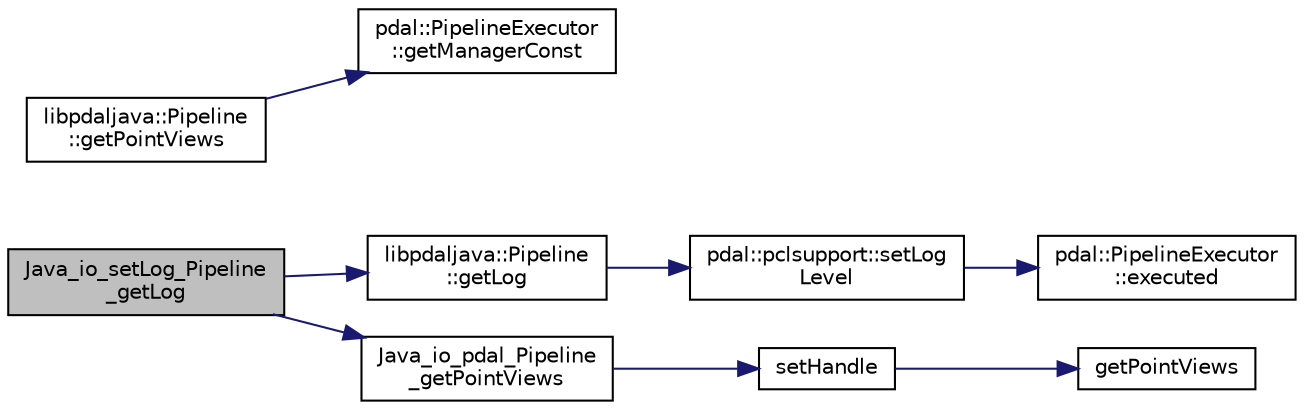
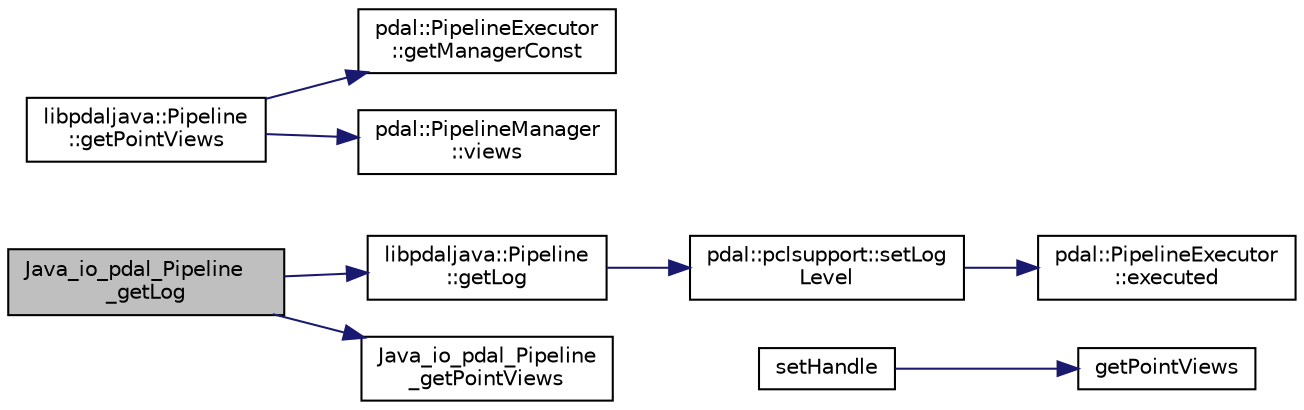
none -> (487, 142)
(146, 282) -> (146, 282)
(676, 369) -> none
